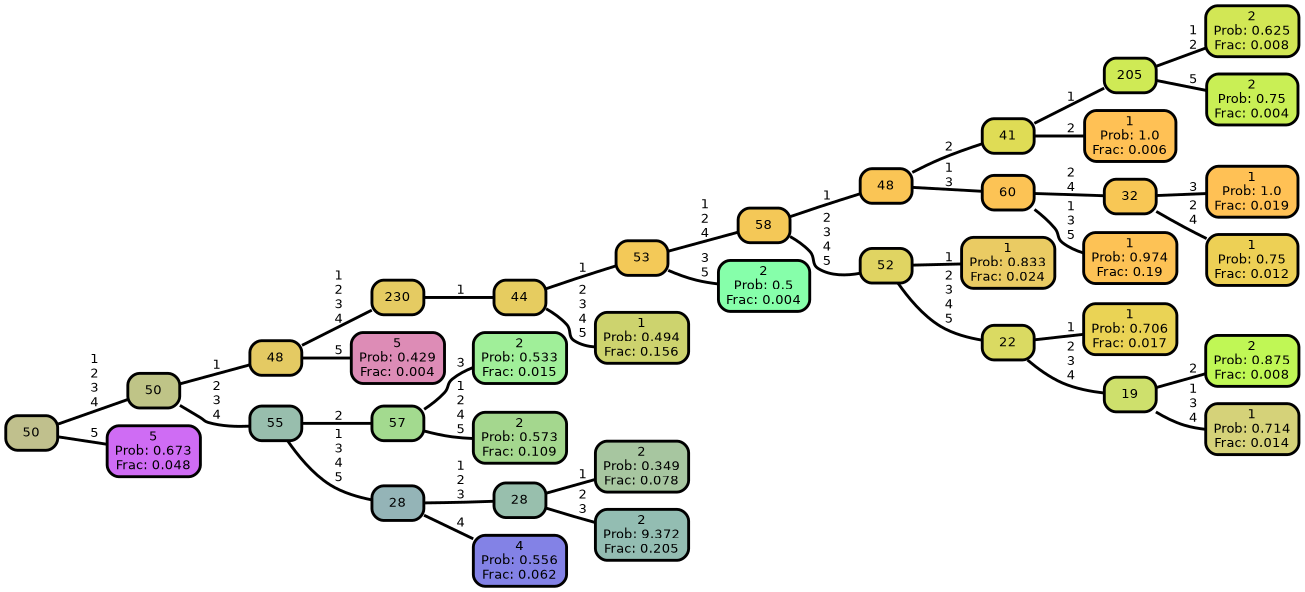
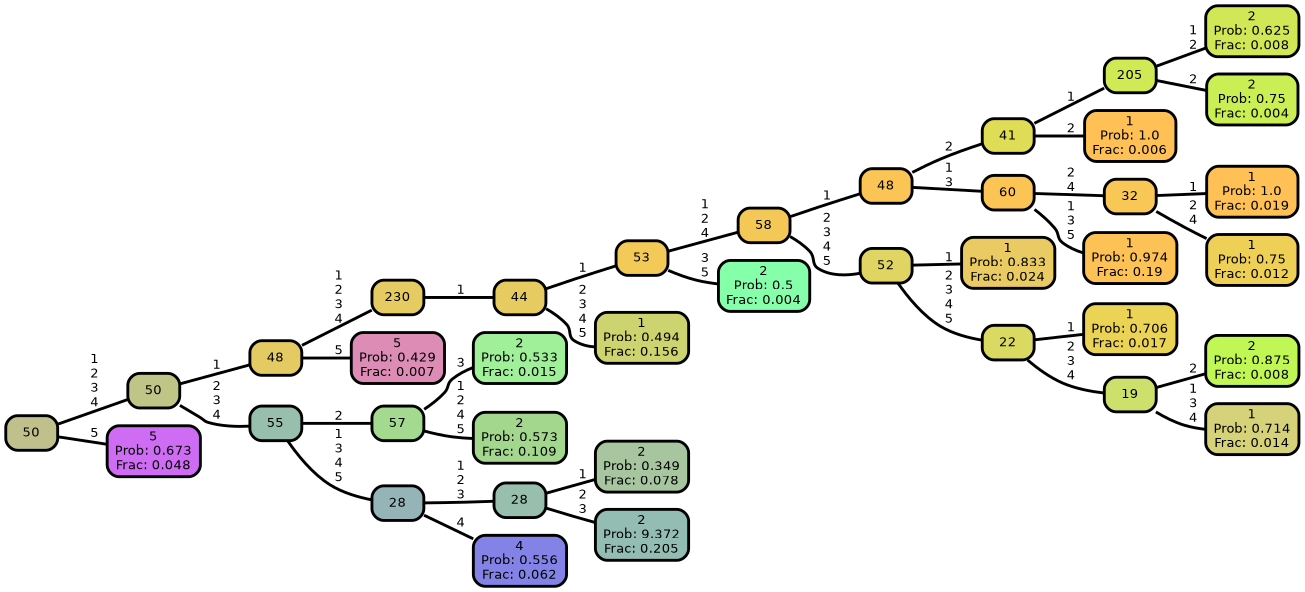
(1191, 80) -> (1191, 80)
(1191, 187) -> (1191, 187)
(398, 358) -> (398, 358)
